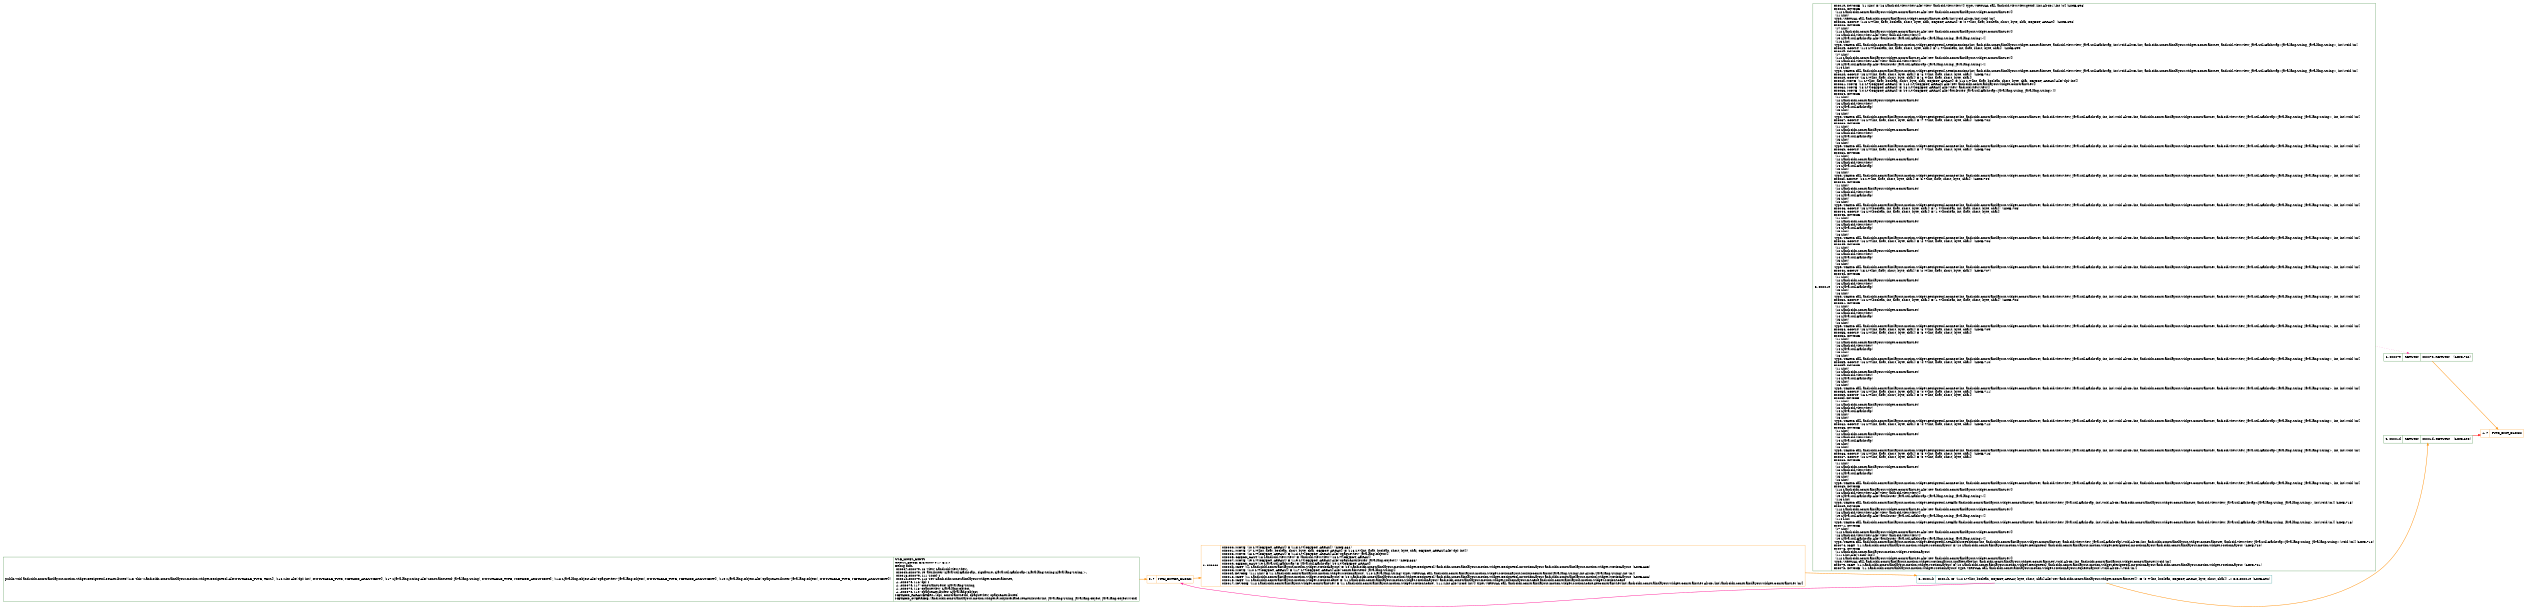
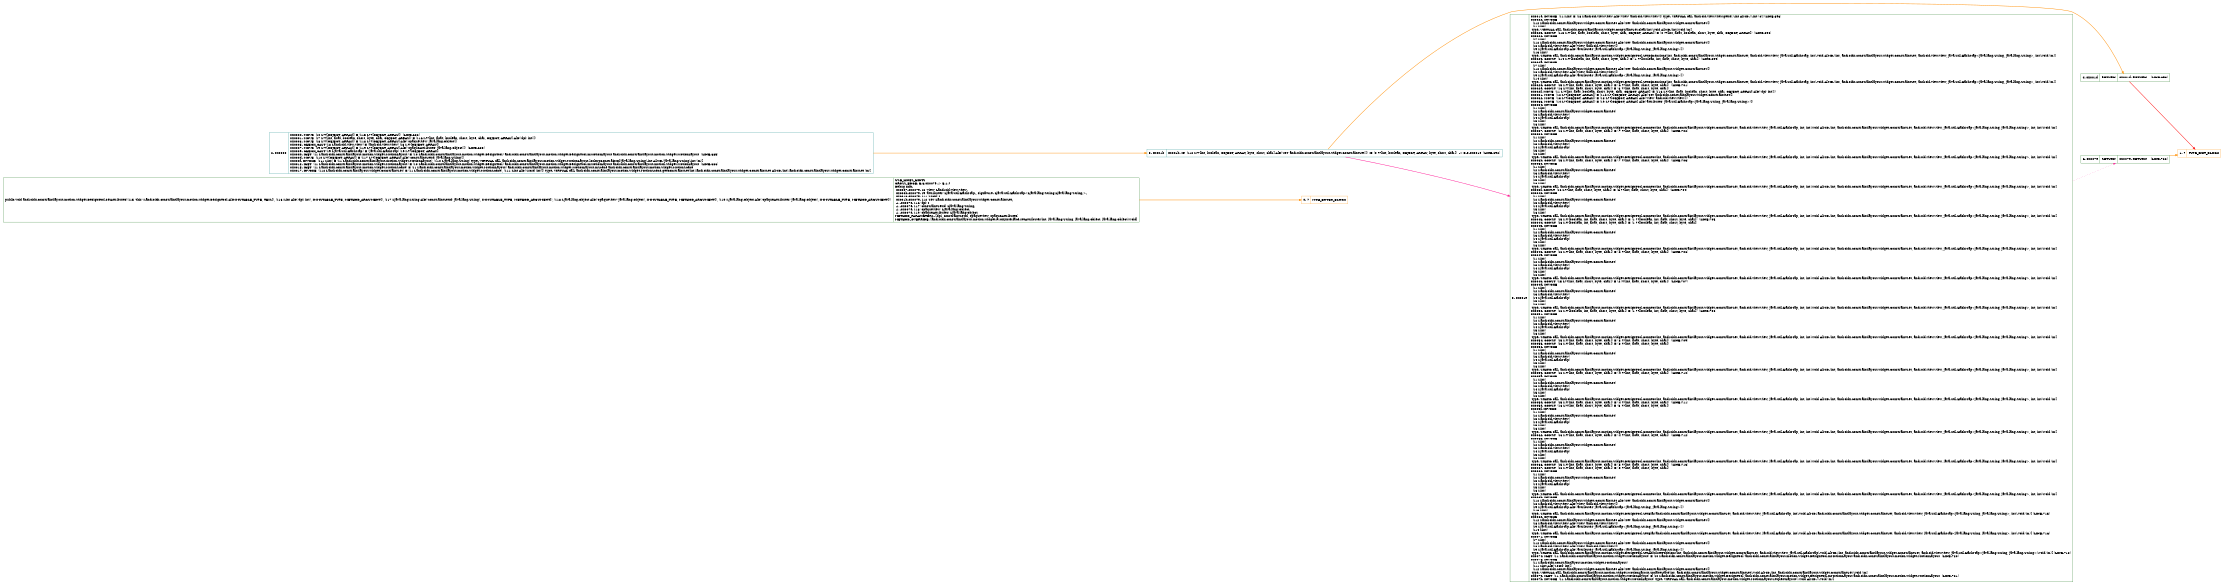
(1503, 566) -> (571, 153)
(1196, 578) -> none
(1588, 599) -> (1427, 174)
